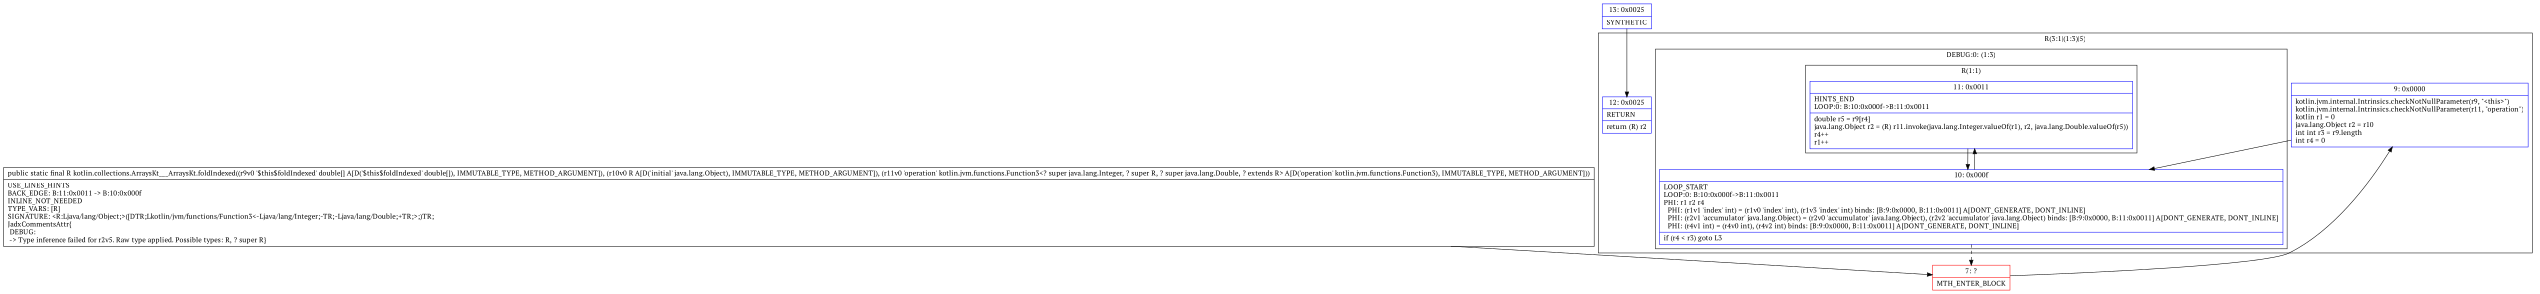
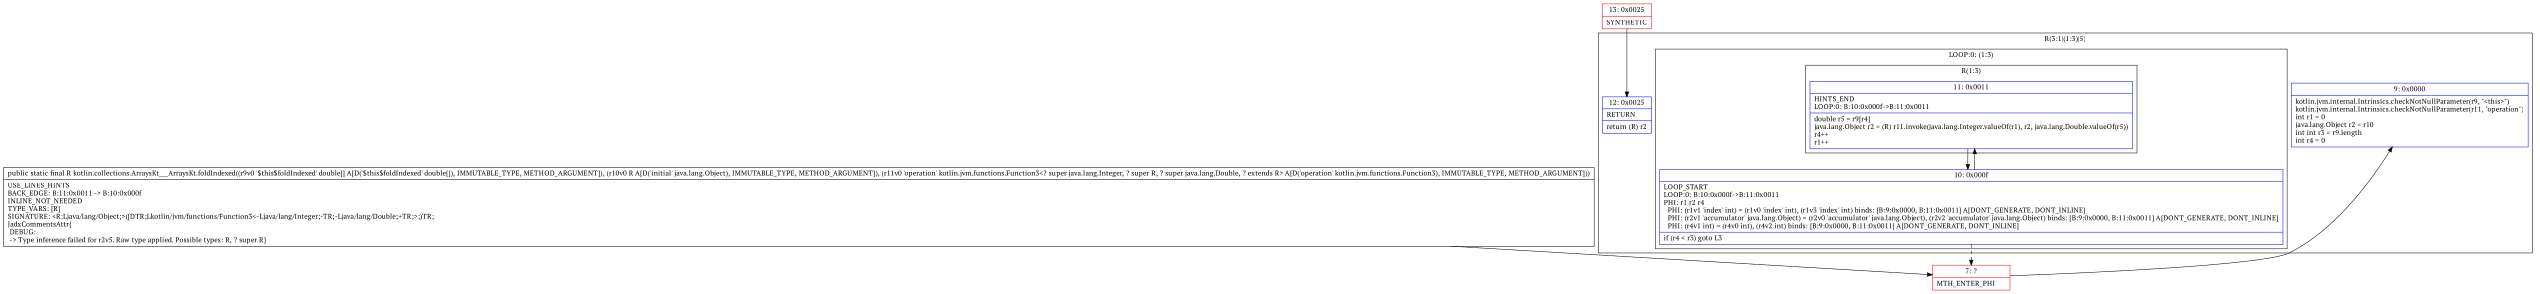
(1627, 16) -> (1627, 16)
(1971, 55) -> (1971, 55)
(1971, 71) -> (1971, 71)
(2315, 117) -> (2310, 117)
(2223, 154) -> none
(1971, 284) -> (1966, 284)
